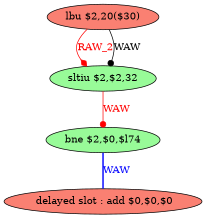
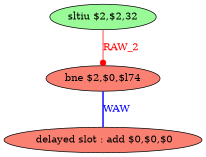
(103, 17) -> none
(116, 109) -> (121, 48)
(103, 140) -> (103, 78)
